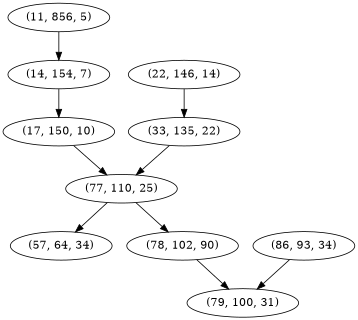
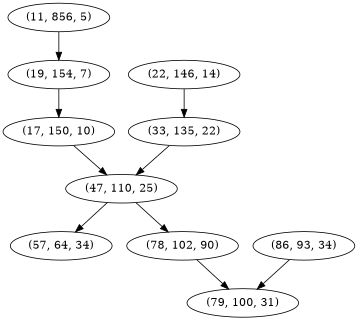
(59, 75) -> (59, 75)
(121, 189) -> (121, 189)
